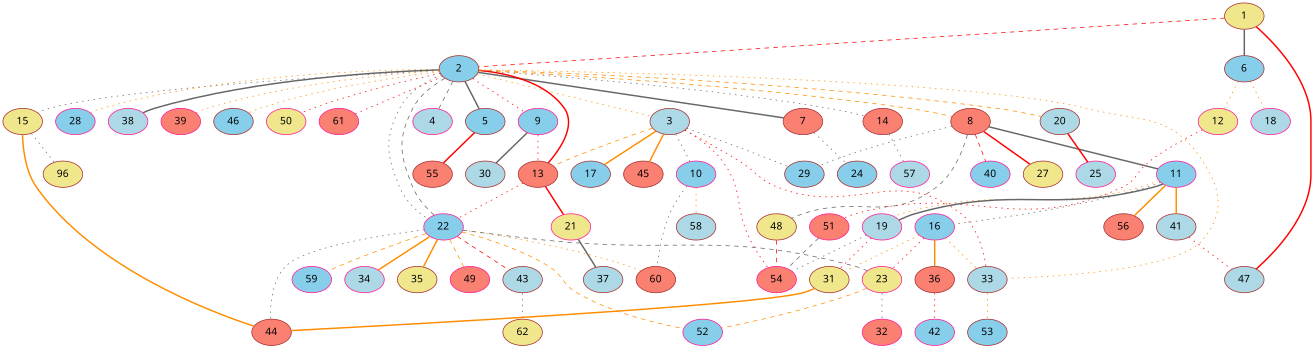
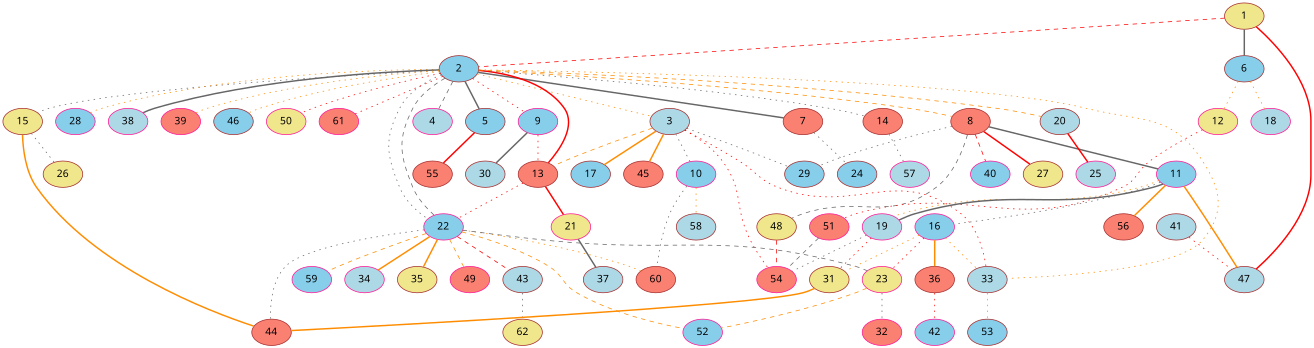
(63, 174) -> (63, 174)
(1176, 201) -> (1208, 223)
